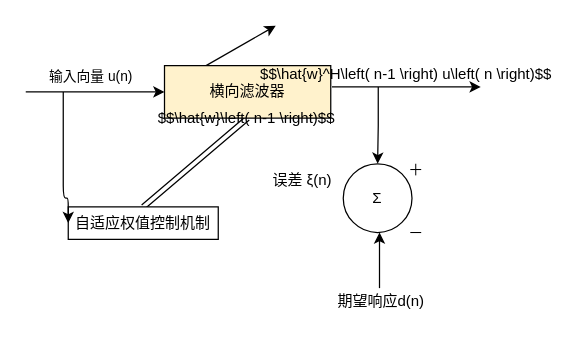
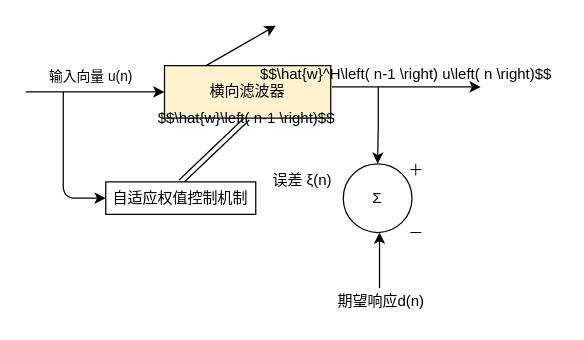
(143, 223) -> (181, 198)
